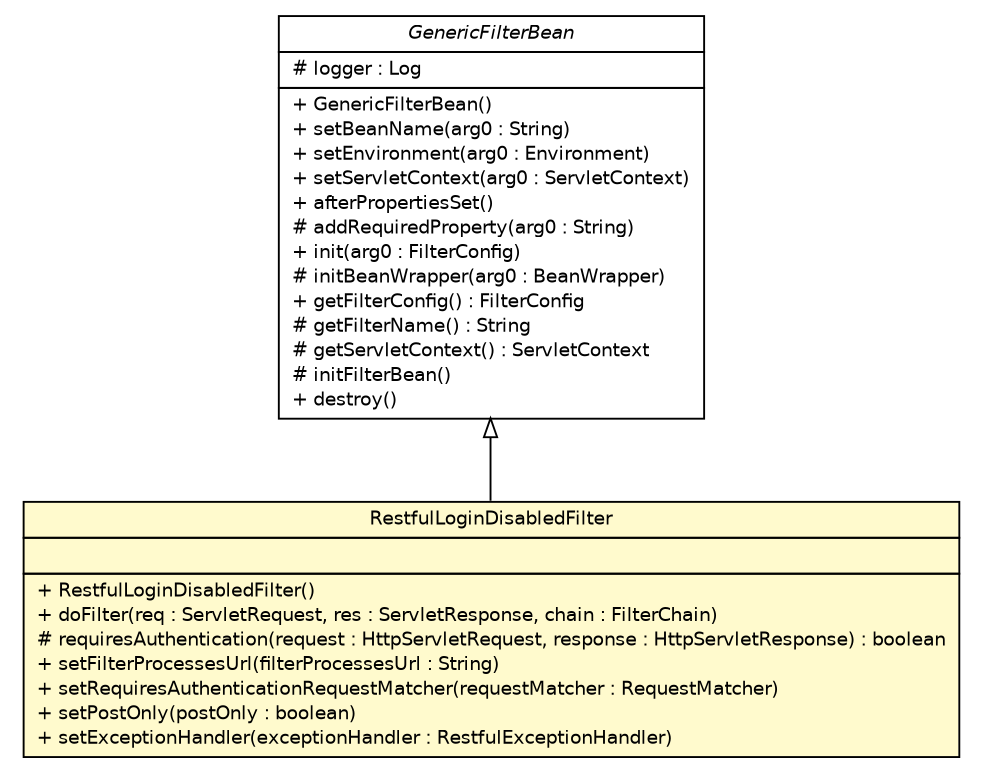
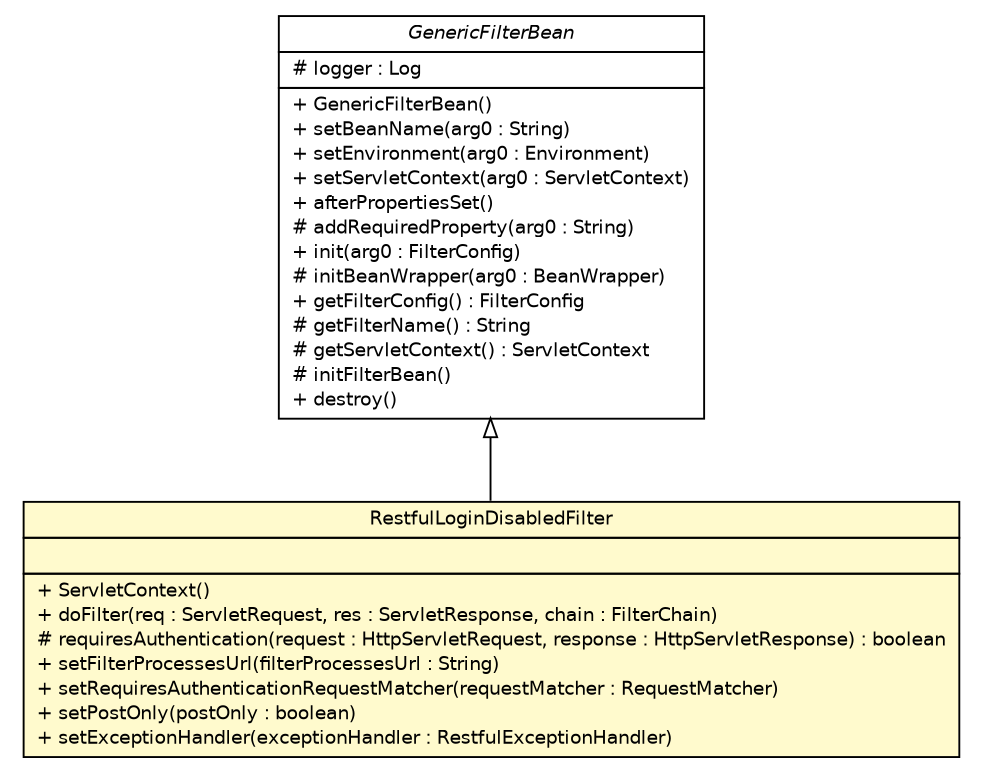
(177, 591) -> (124, 591)
